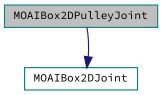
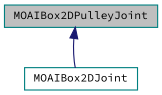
(88, 42) -> (74, 53)
